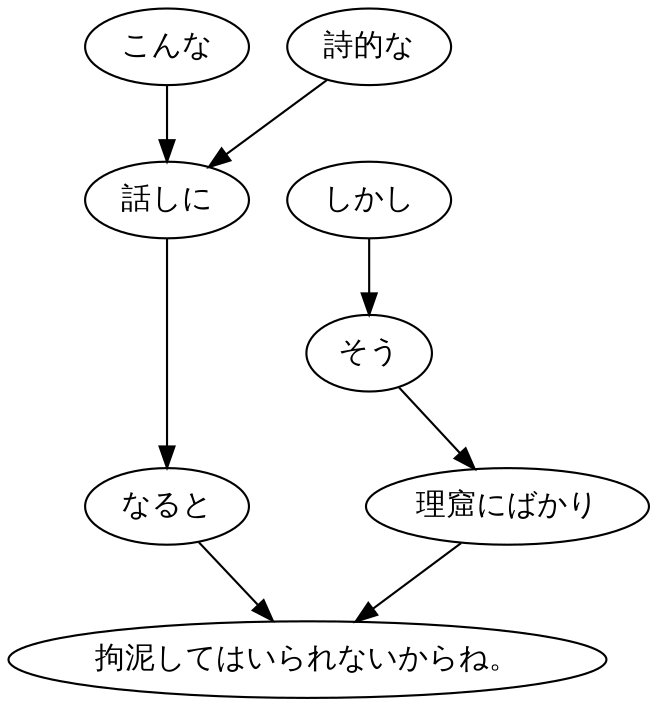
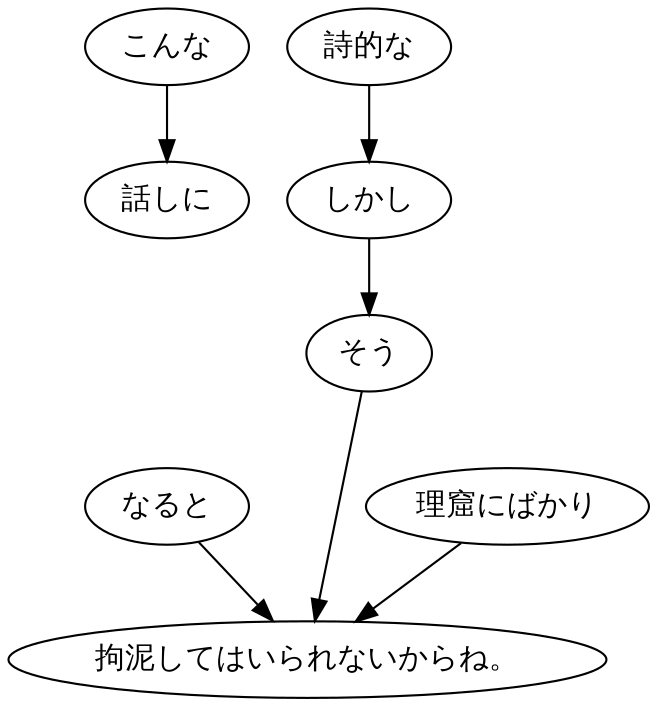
(277, 117) -> (369, 113)
(167, 342) -> none
(430, 420) -> (340, 496)
